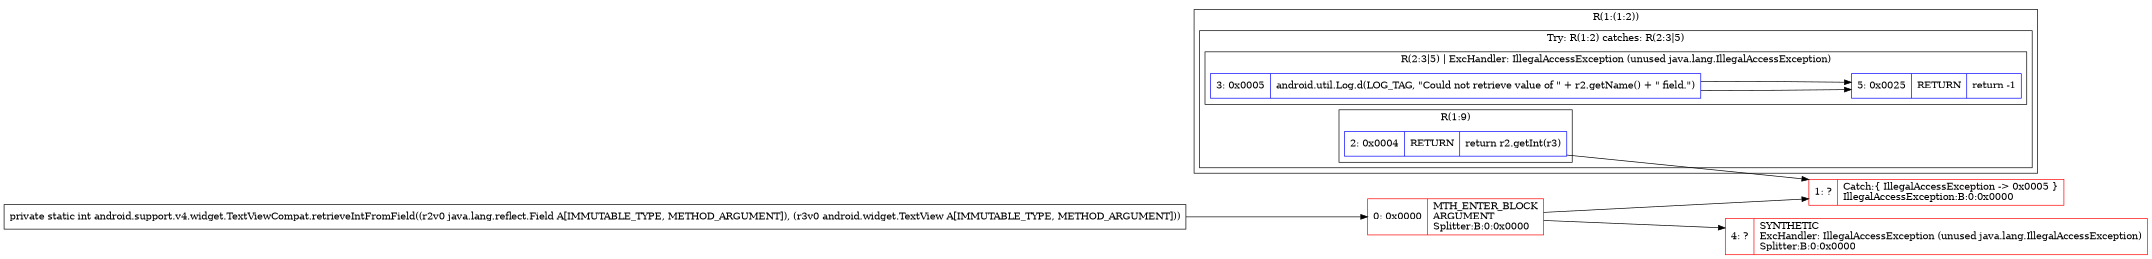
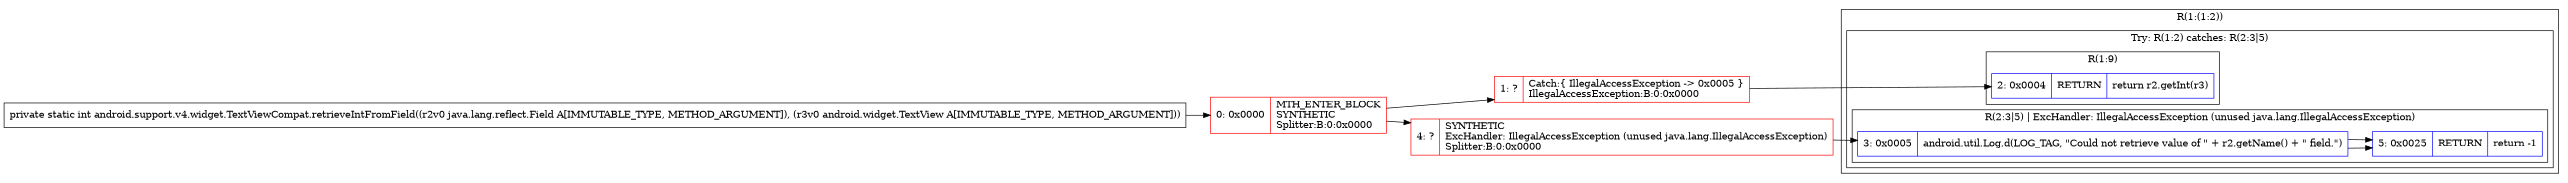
none -> (1842, 140)
(1649, 163) -> (1867, 88)
(1464, 217) -> (1306, 115)
